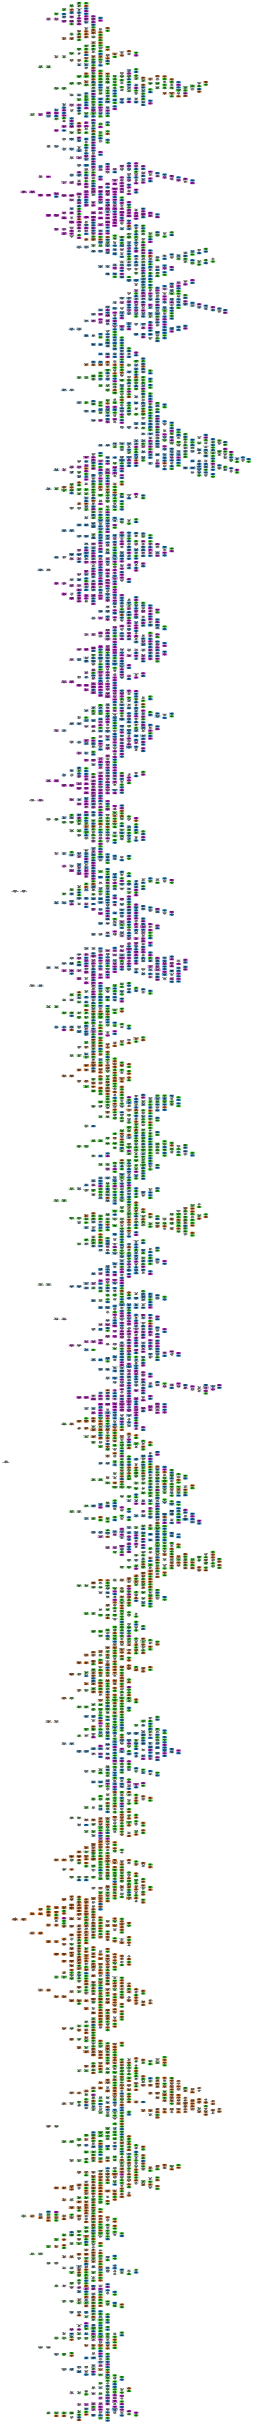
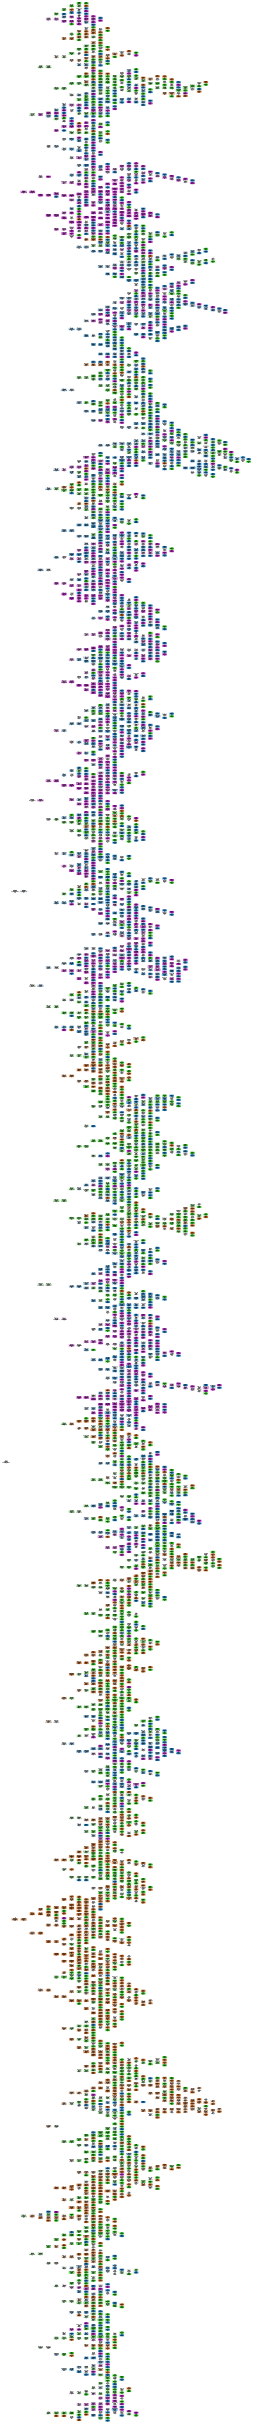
(122, 408) -> (122, 408)
(108, 1959) -> (108, 1959)
